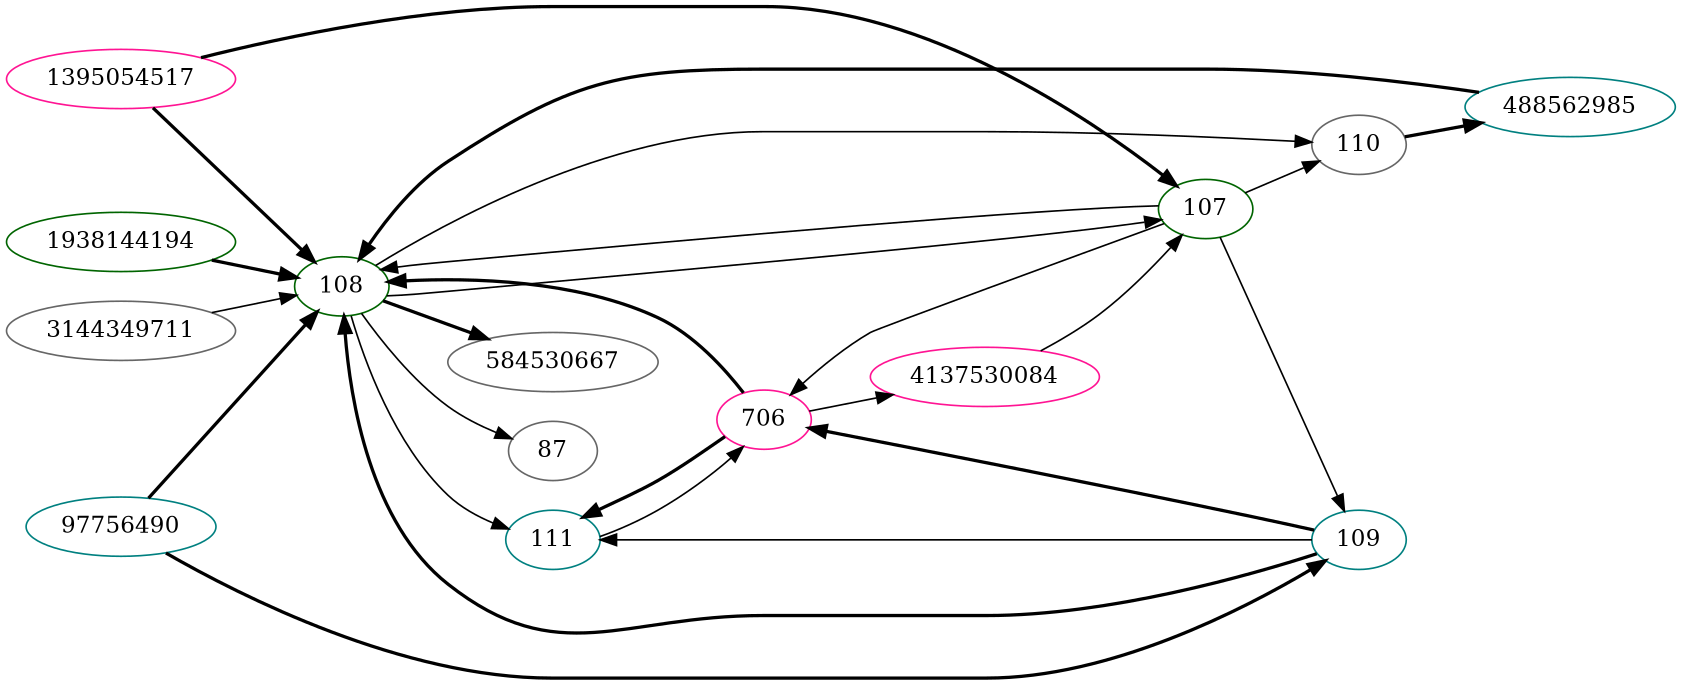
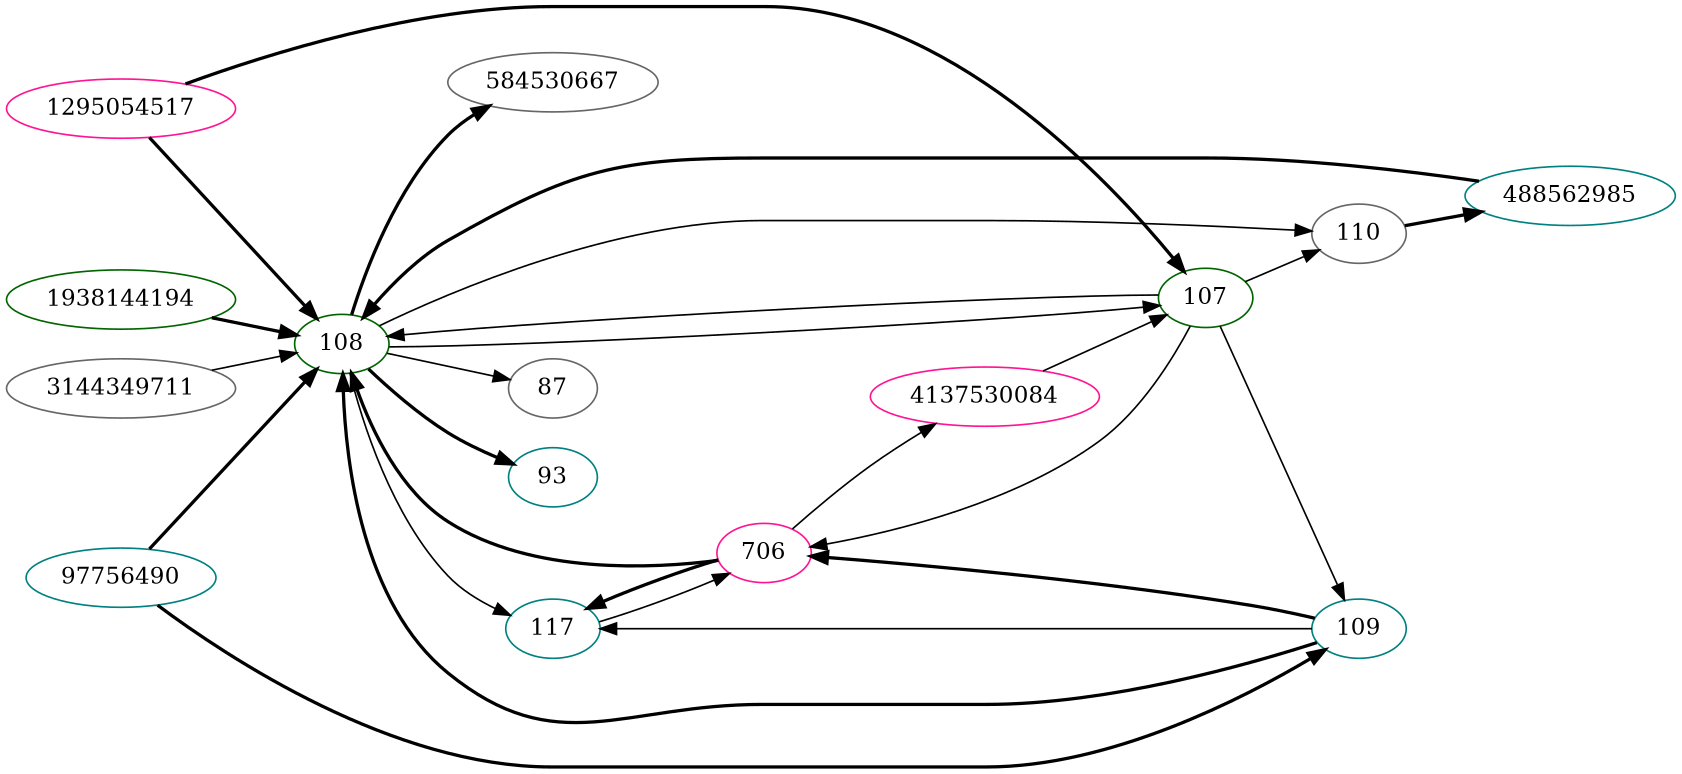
(121, 79) -> (121, 109)
none -> (553, 477)
(553, 540) -> (553, 629)
